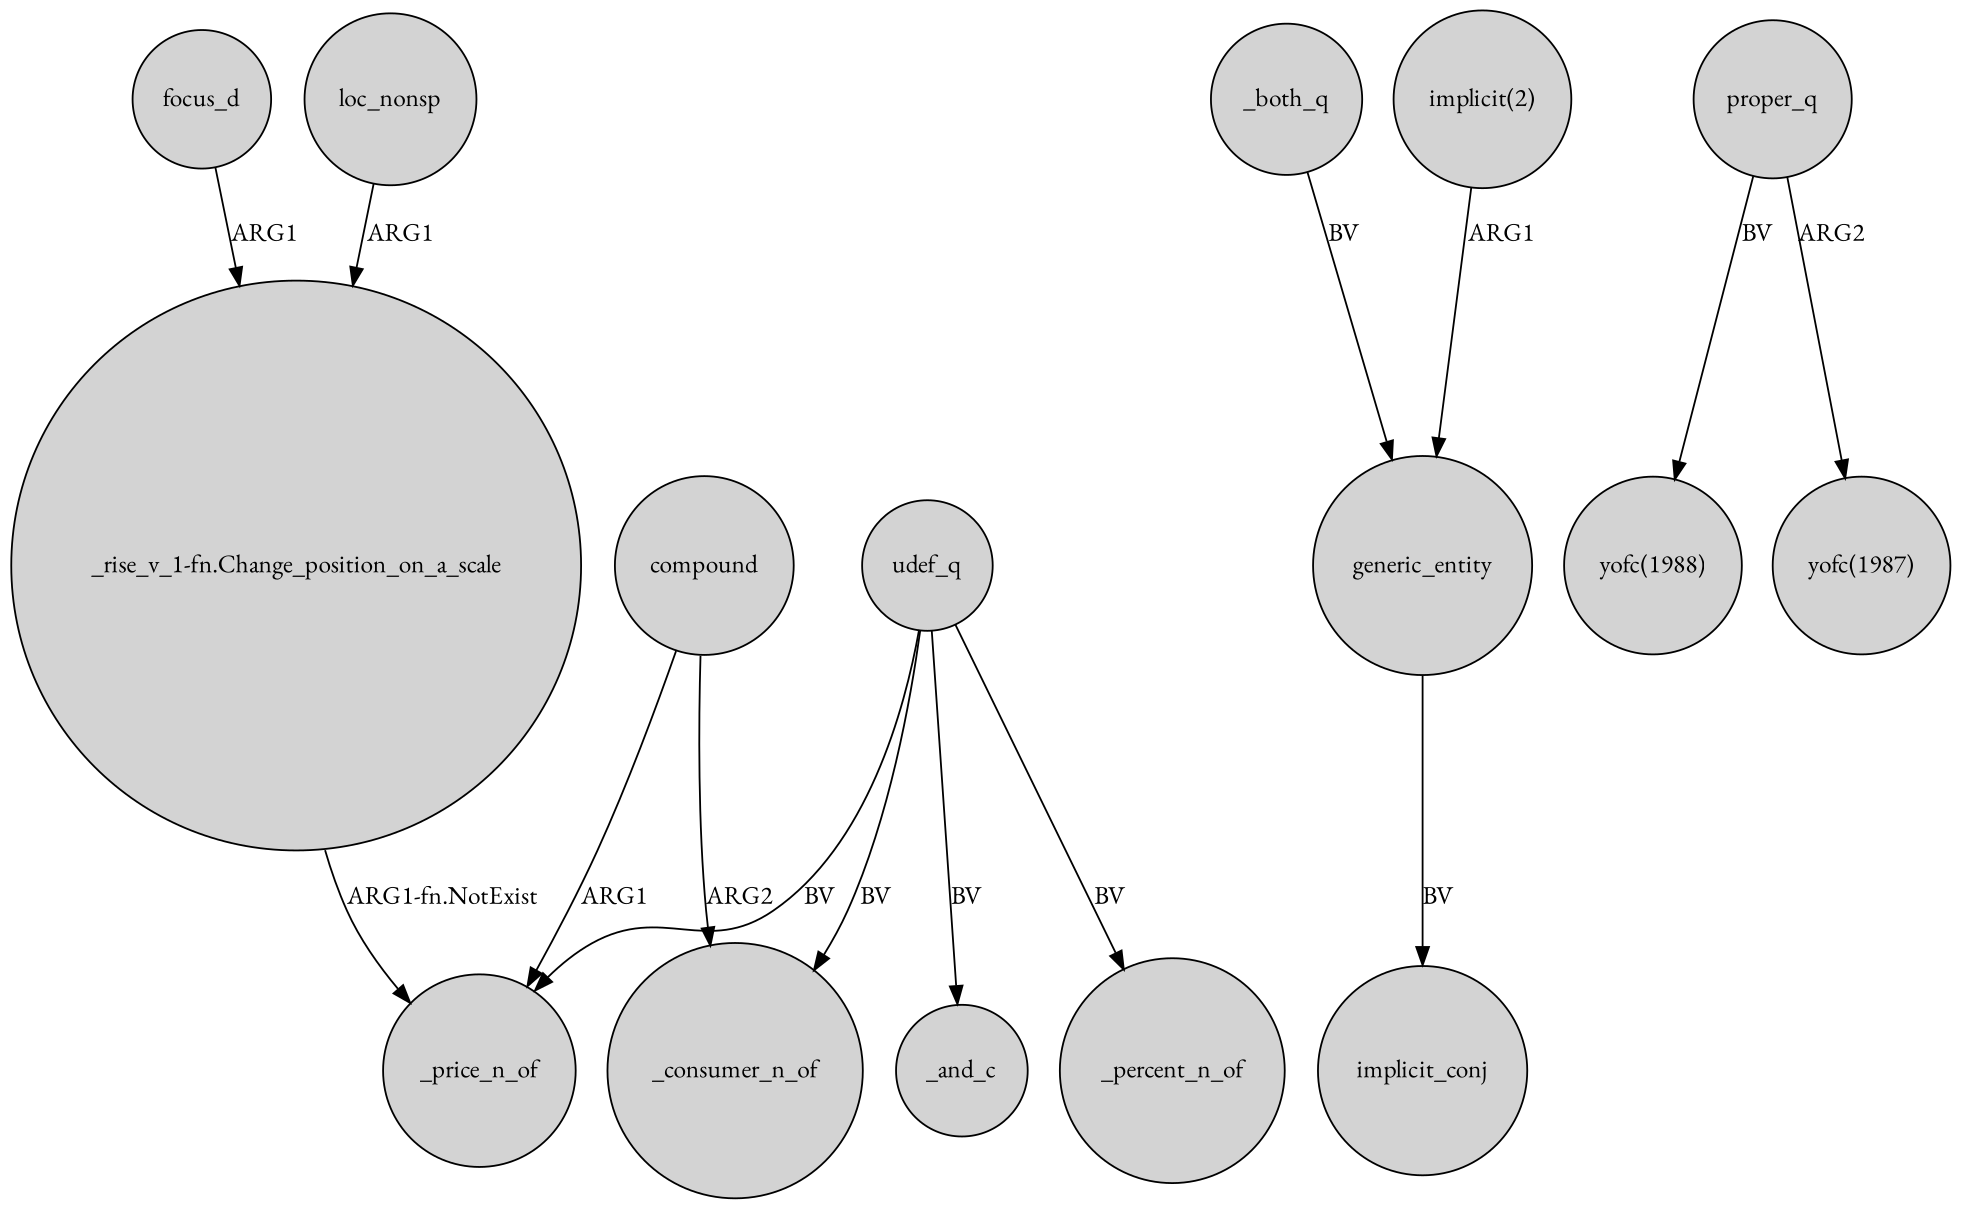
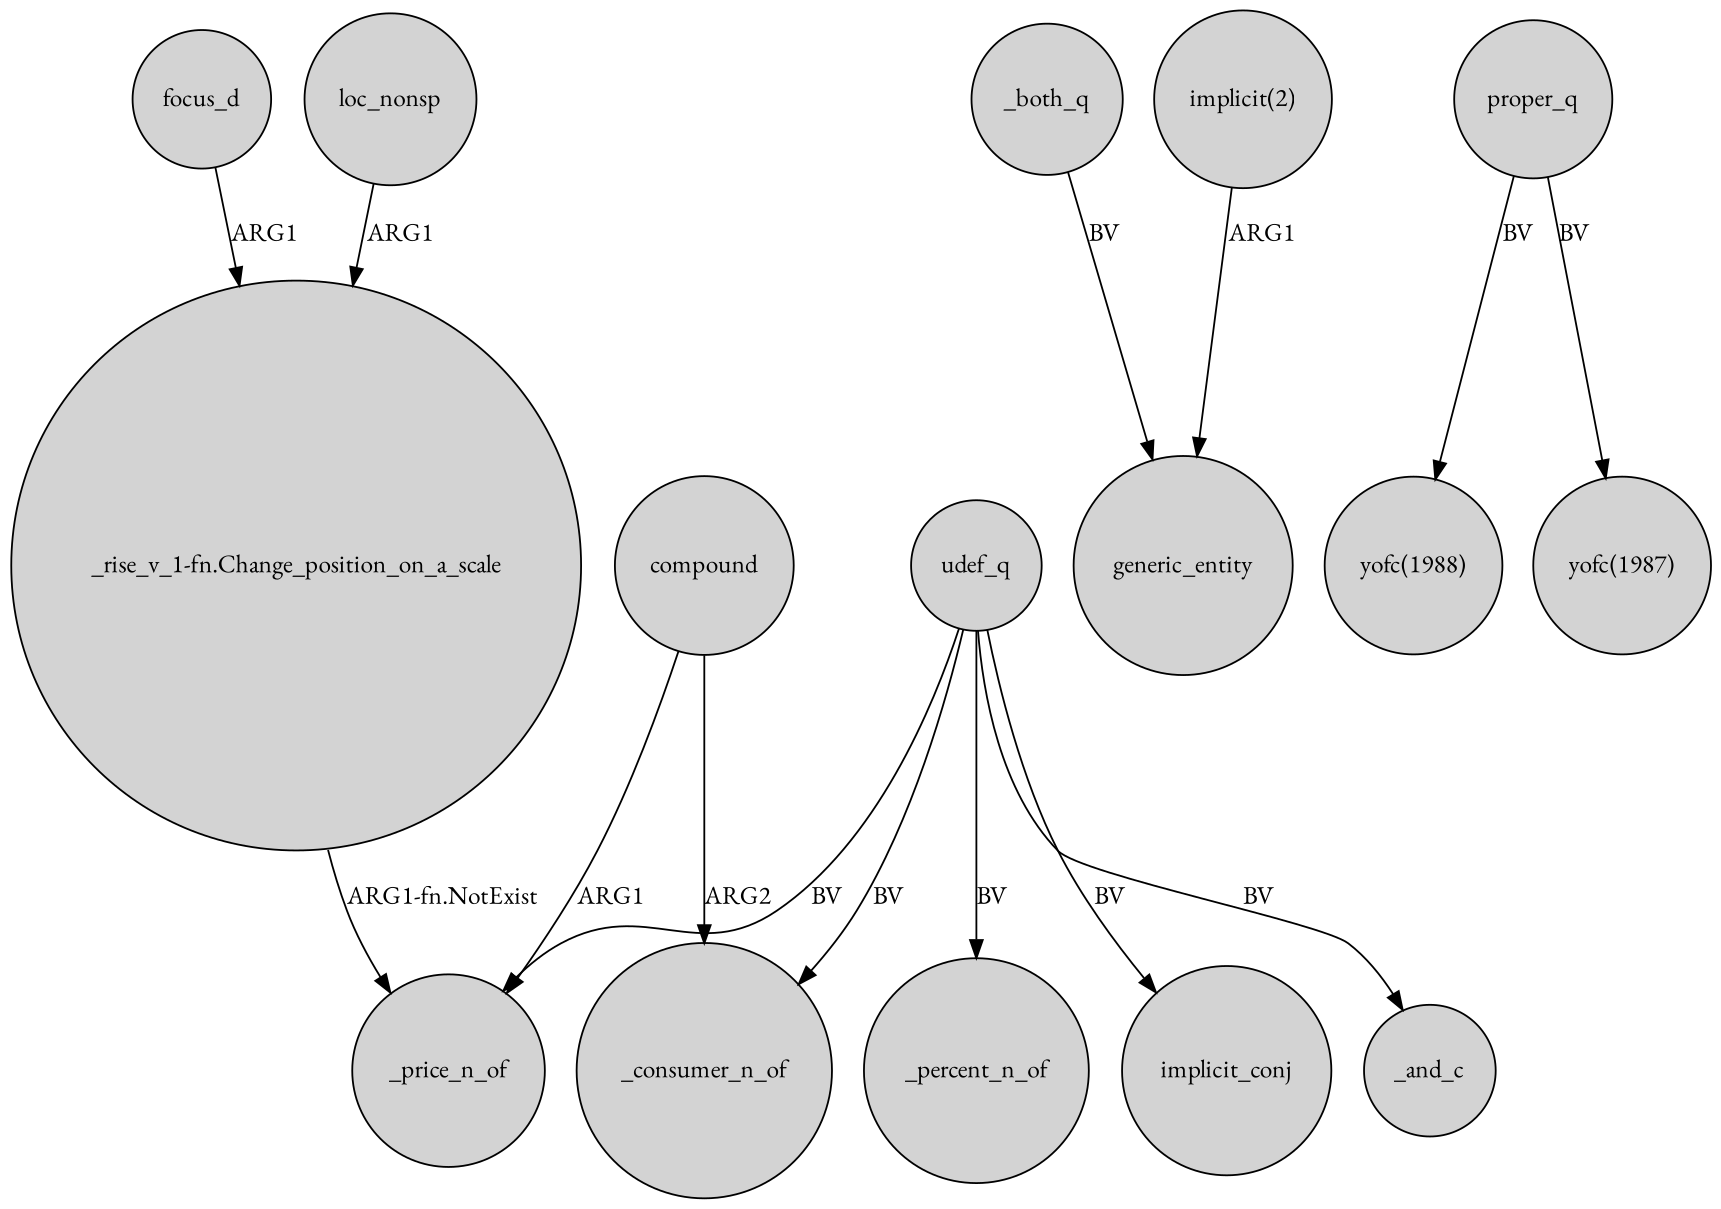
(1832, 234) -> (1575, 234)
(1423, 811) -> (1034, 797)
